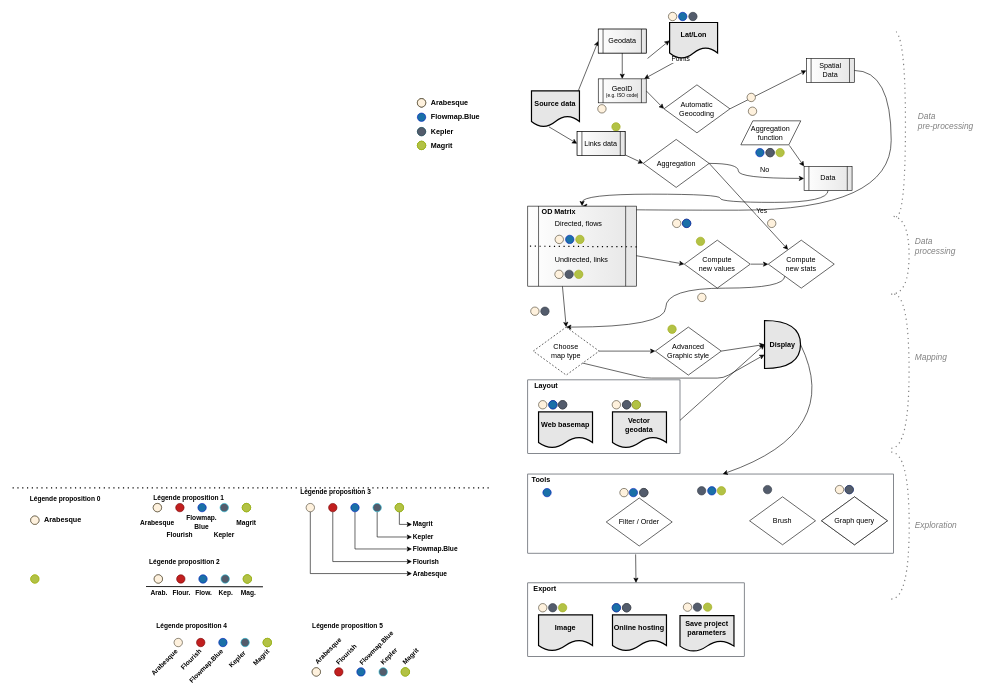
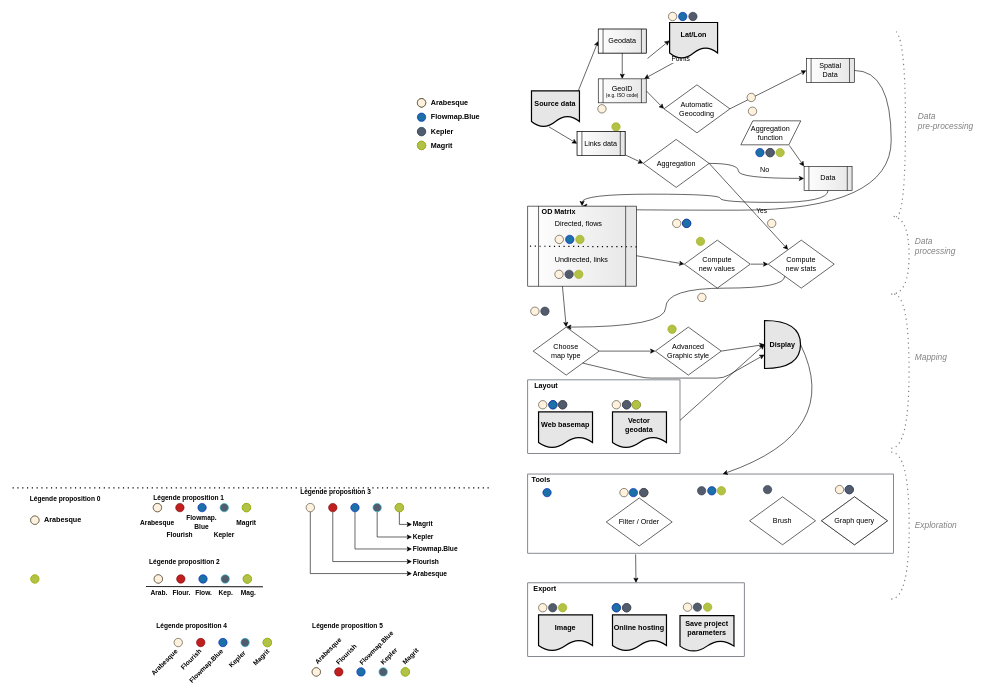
(566, 351) -> (566, 351)
